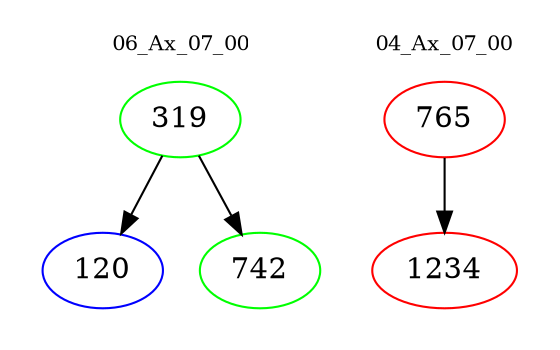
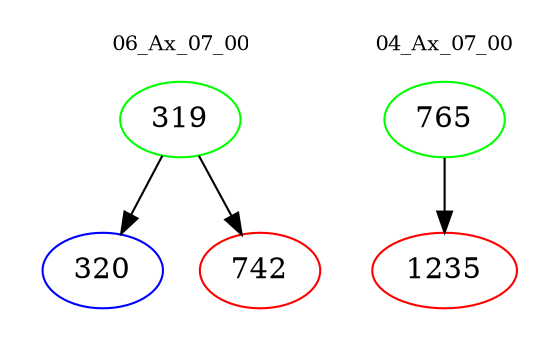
(445, 120) -> (445, 120)
(103, 271) -> (103, 271)
(260, 271) -> (260, 271)
(445, 271) -> (445, 271)
